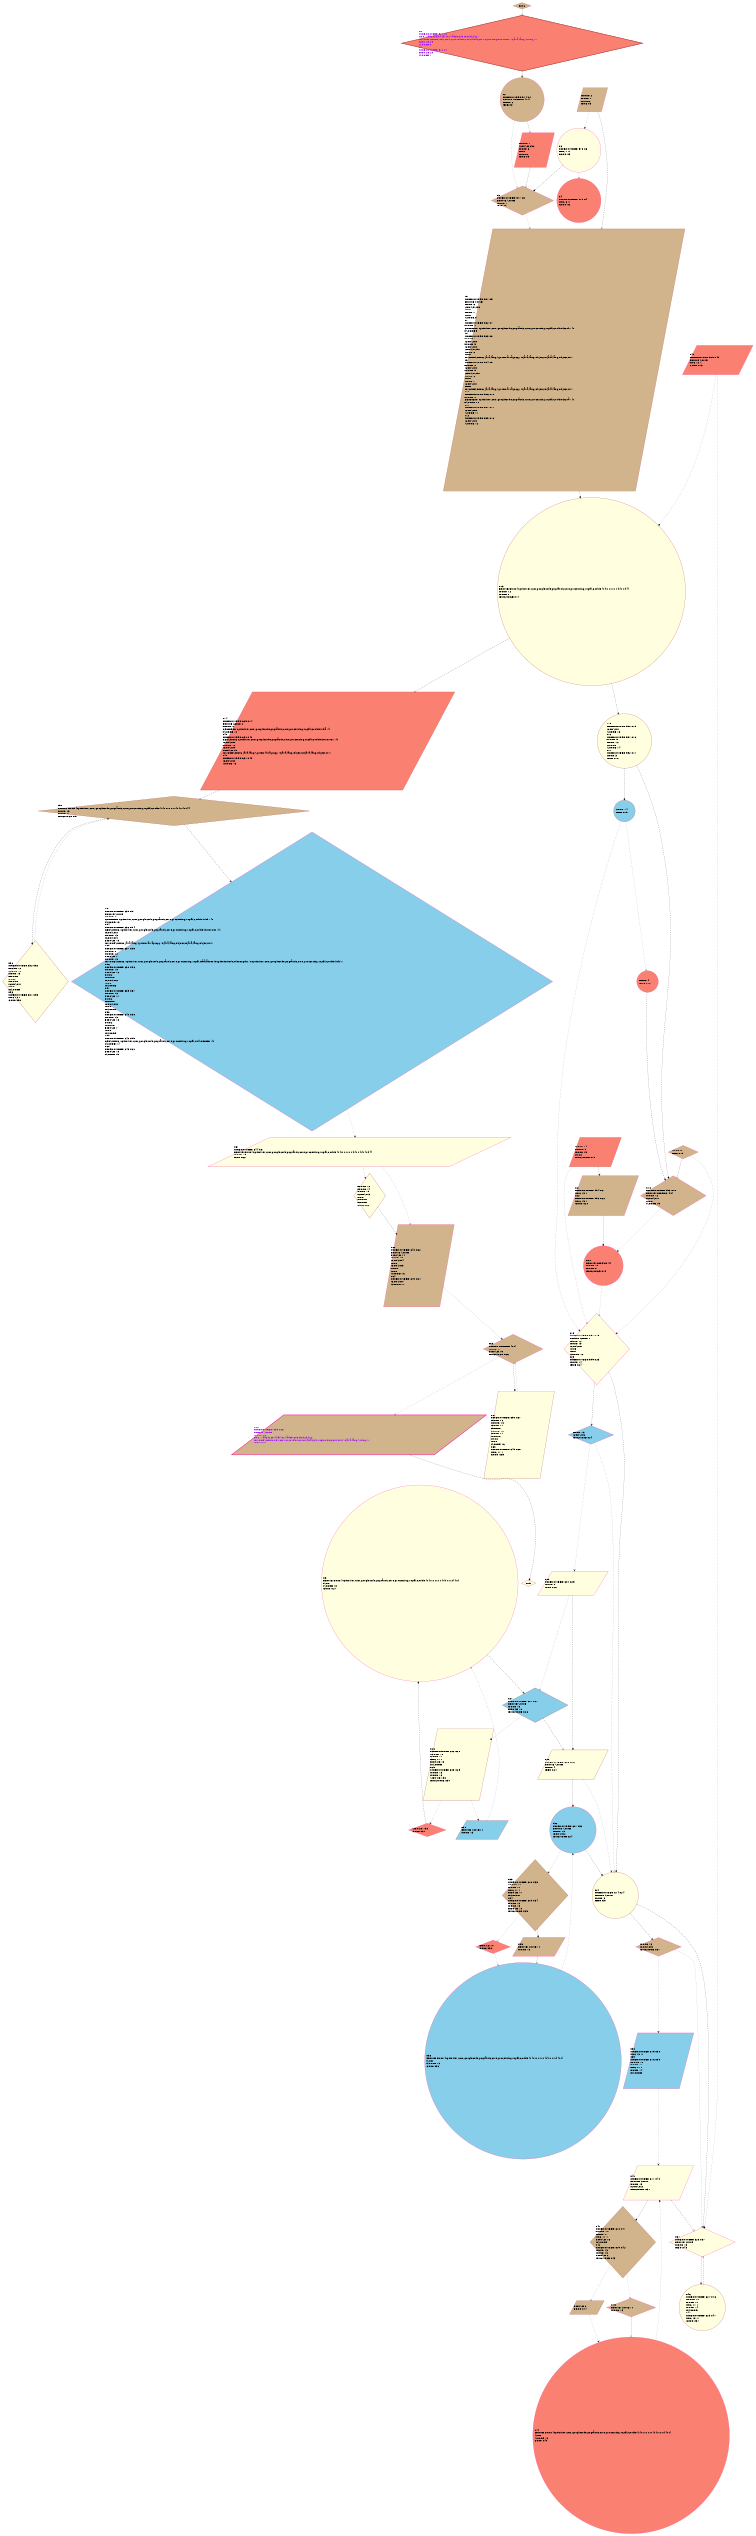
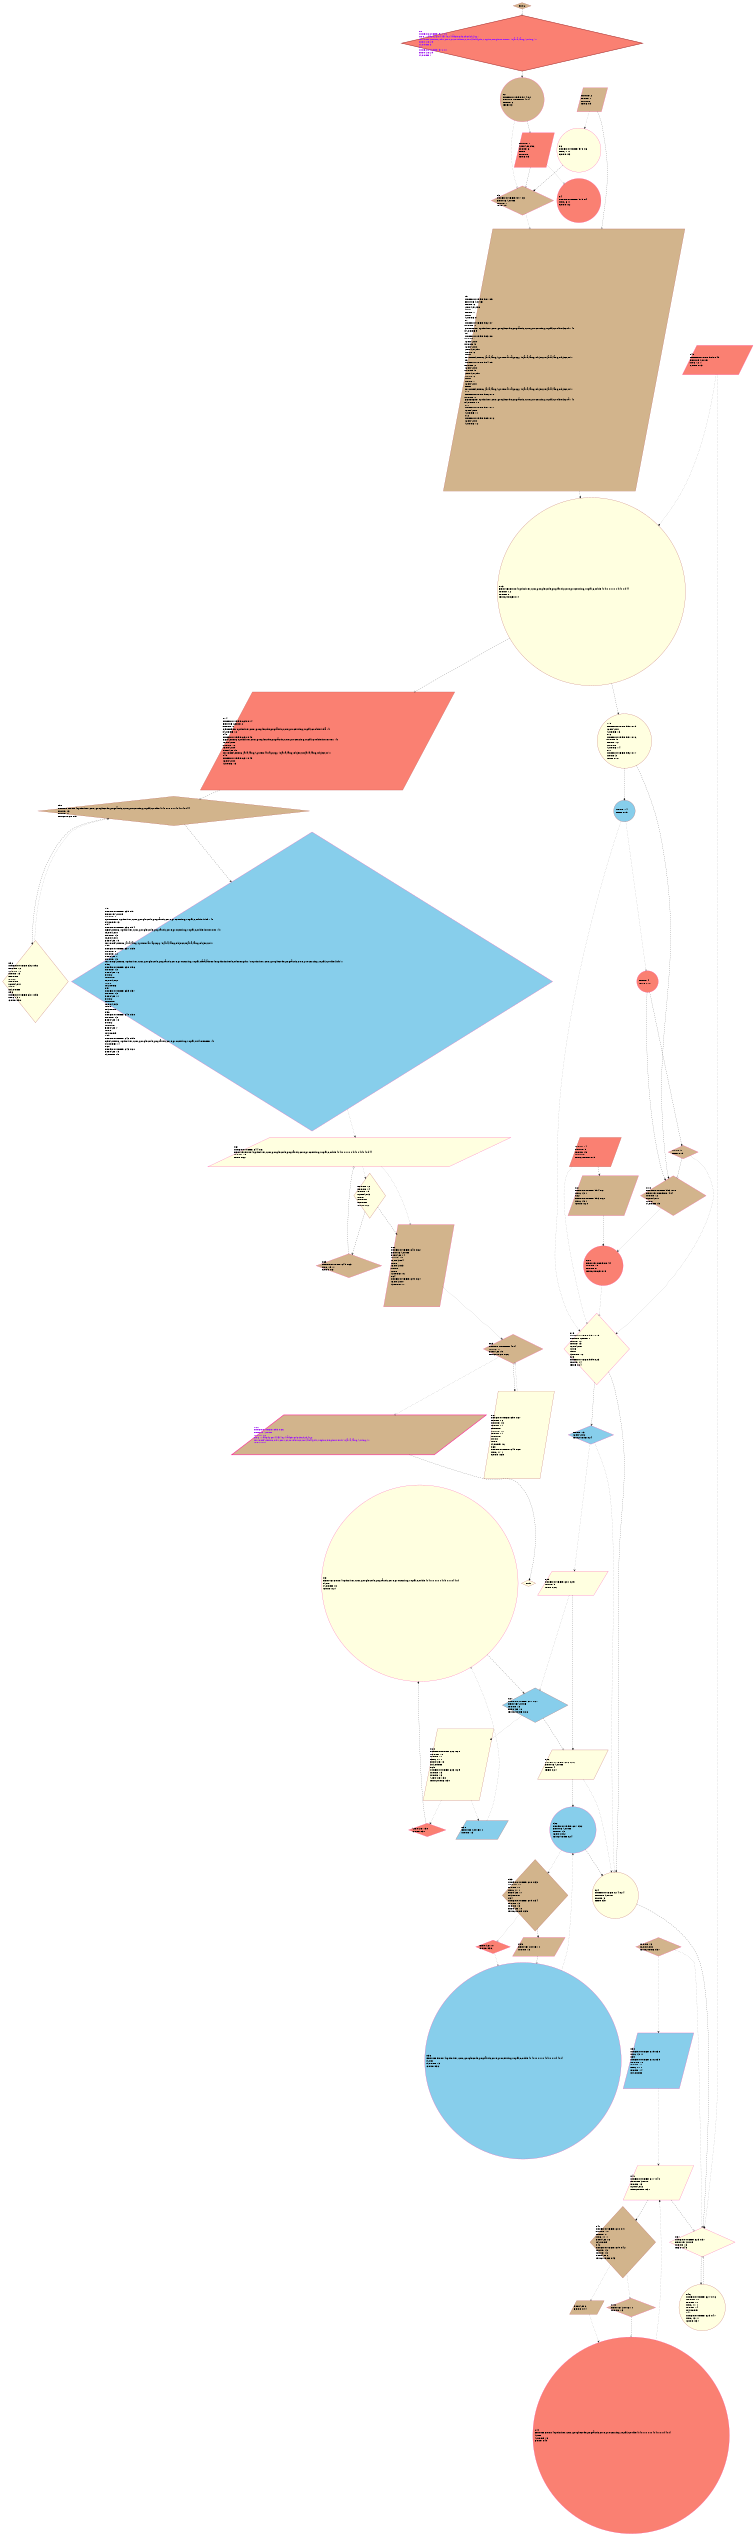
(579, 175) -> (555, 174)
none -> (666, 1068)
(595, 1152) -> (595, 1152)
none -> (349, 1266)
(641, 1926) -> none
